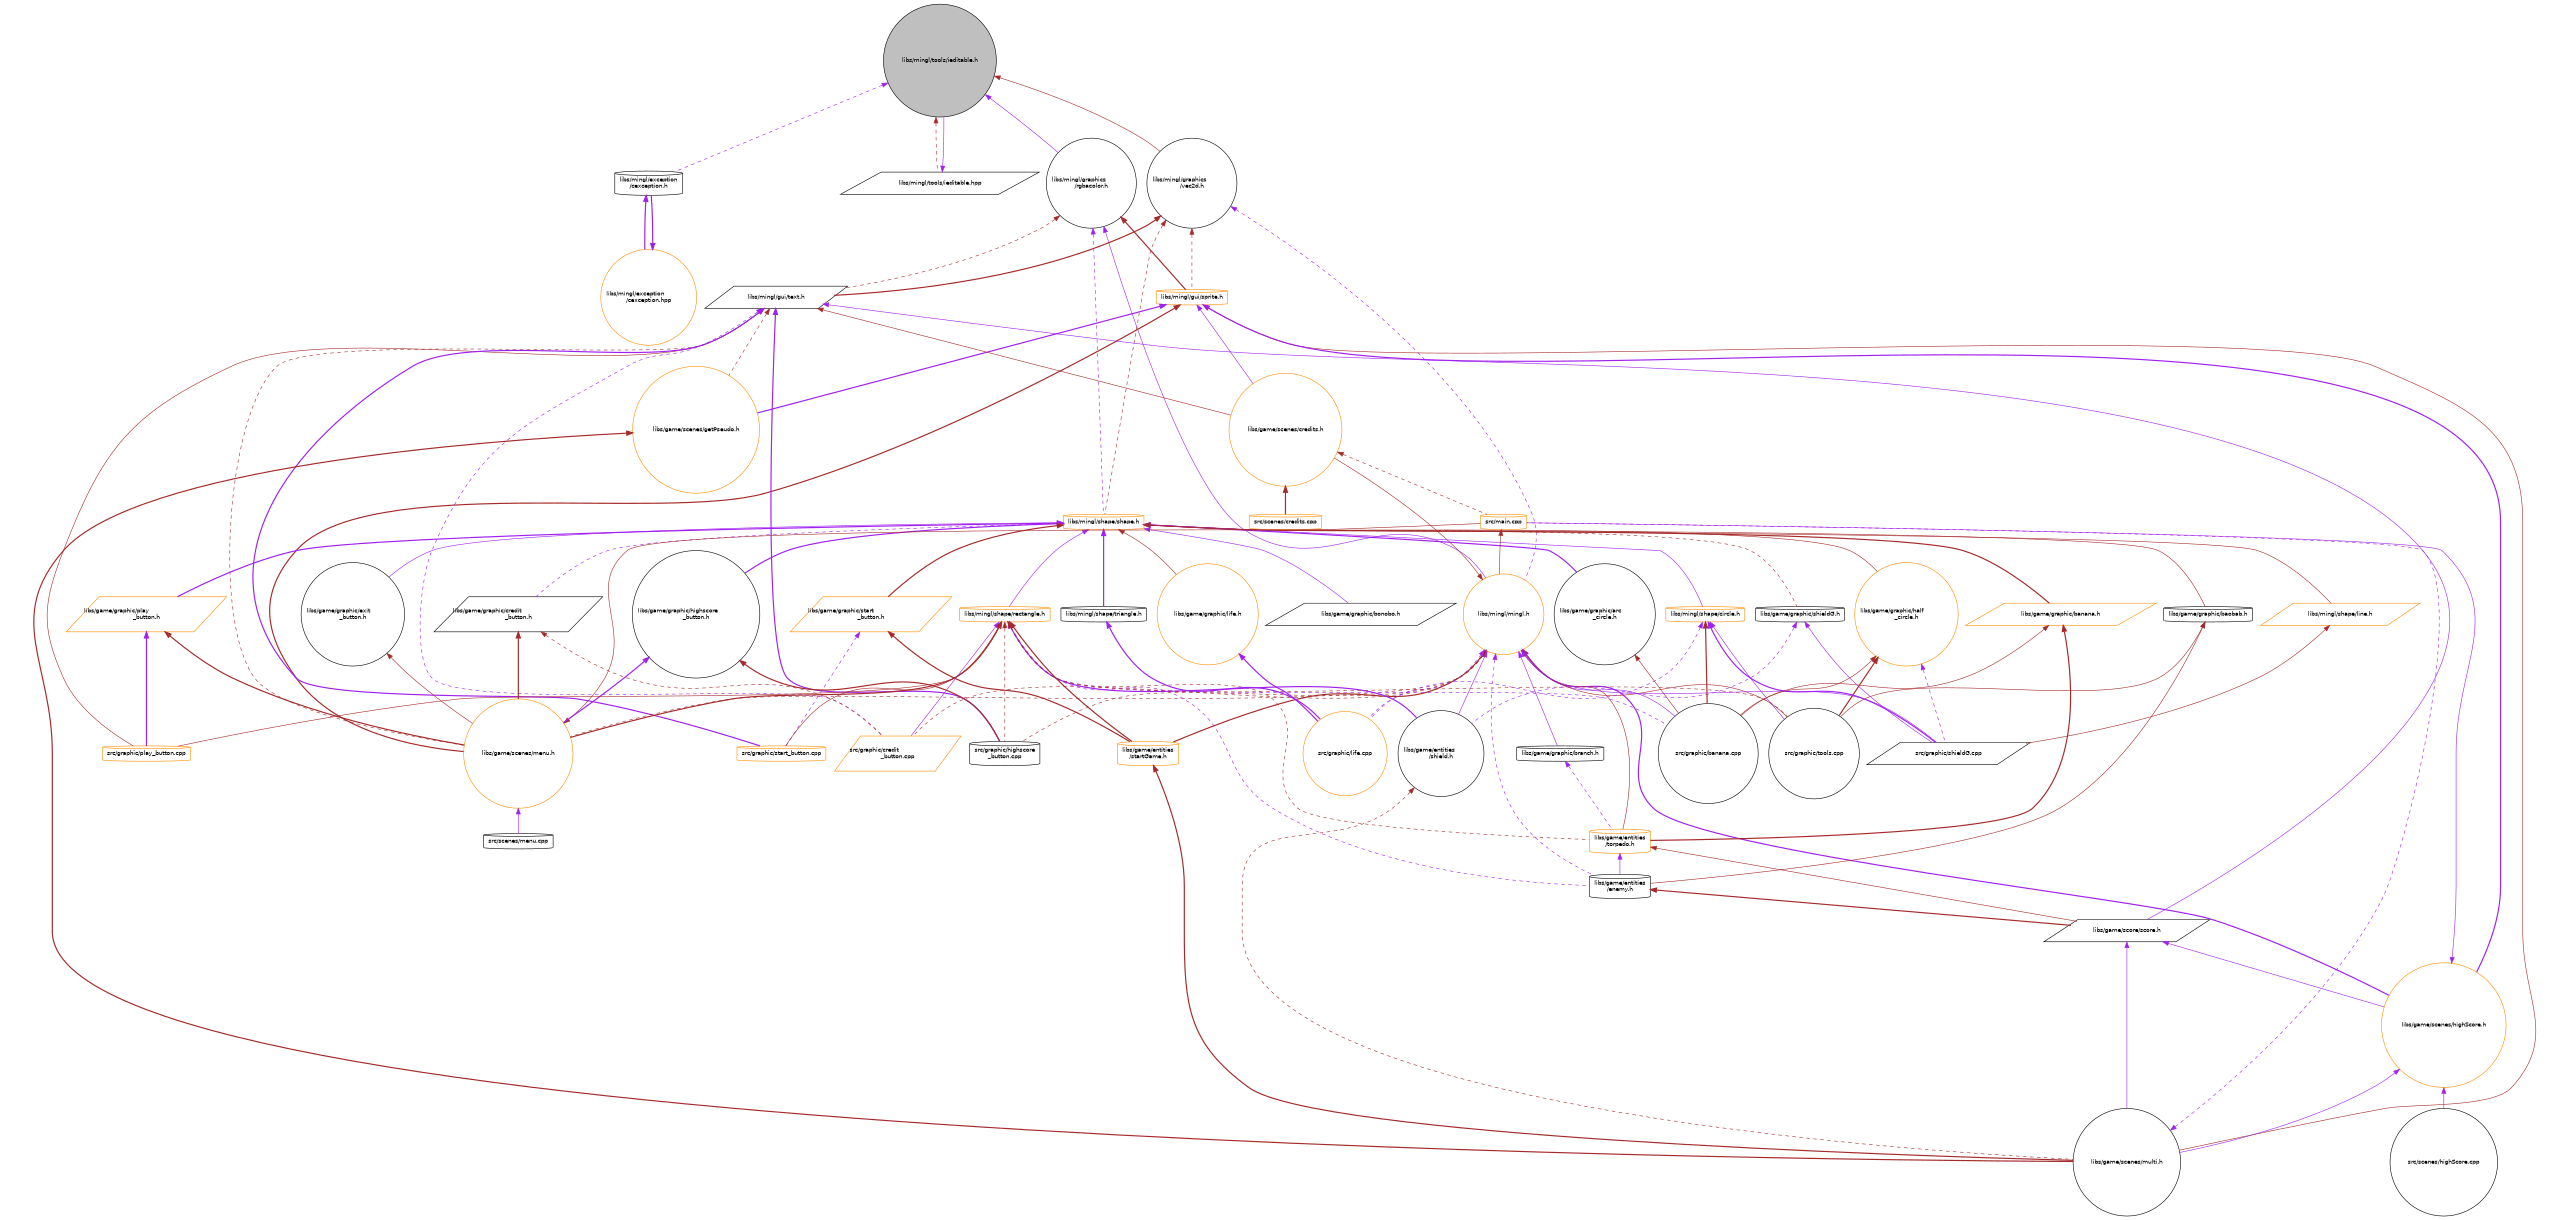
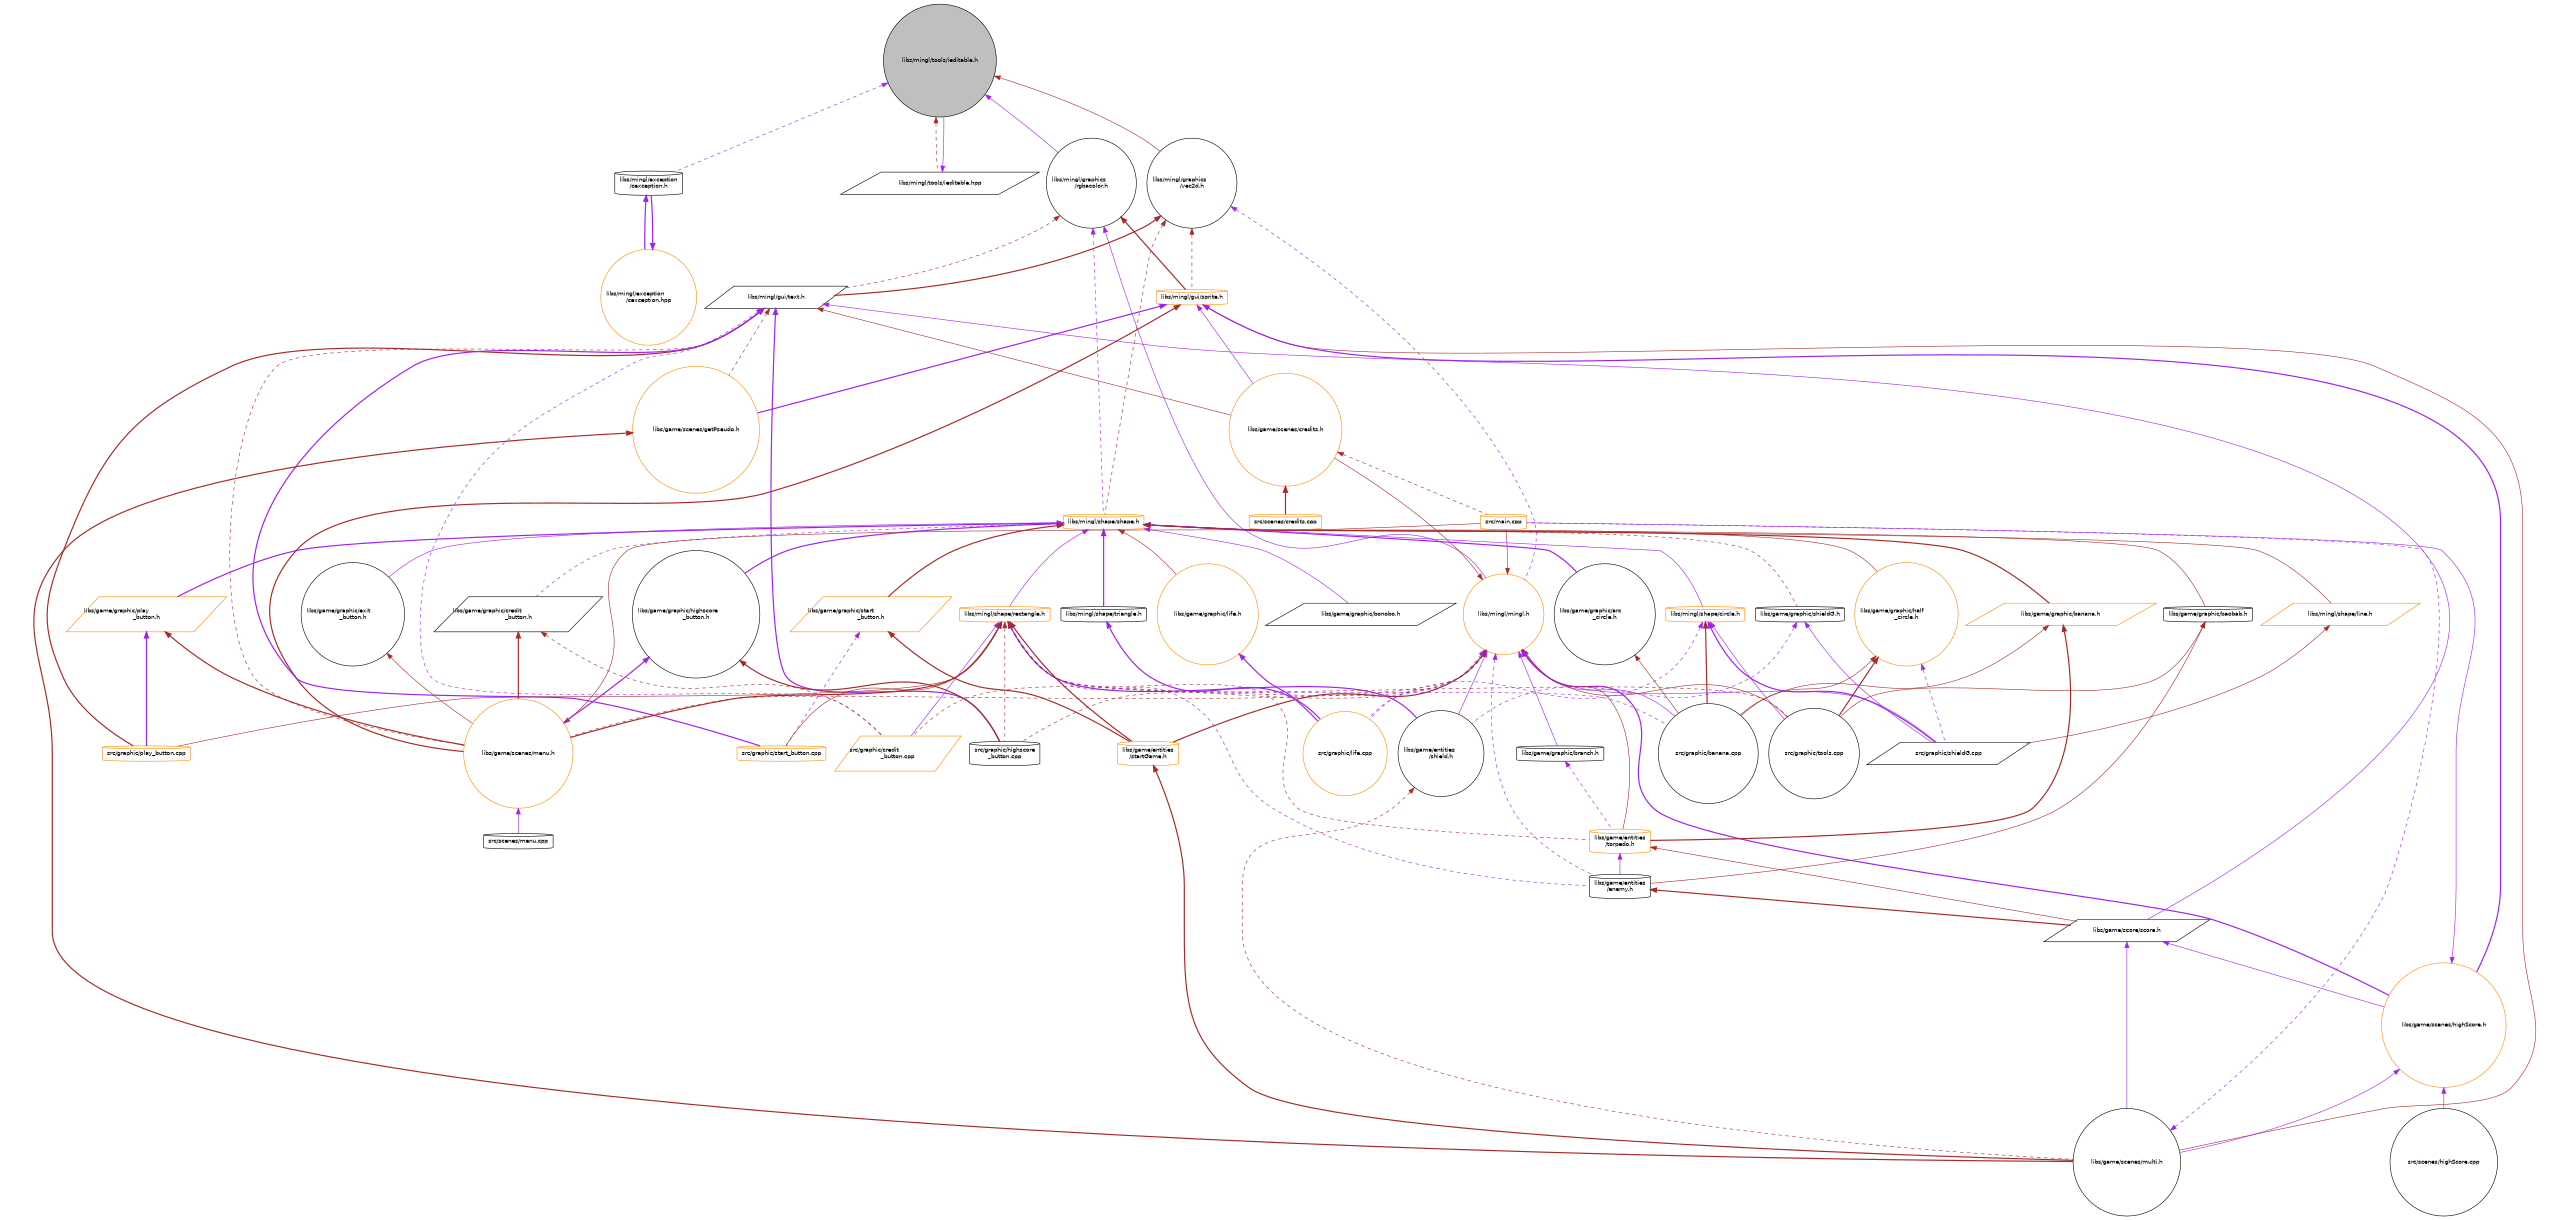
(256, 359) -> (256, 359)
(1500, 555) -> (1507, 550)
